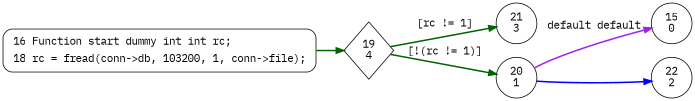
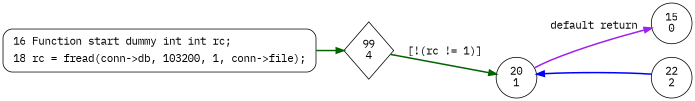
(517, 23) -> none
(594, 26) -> (594, 26)
(369, 51) -> (369, 51)
(590, 83) -> (598, 73)
